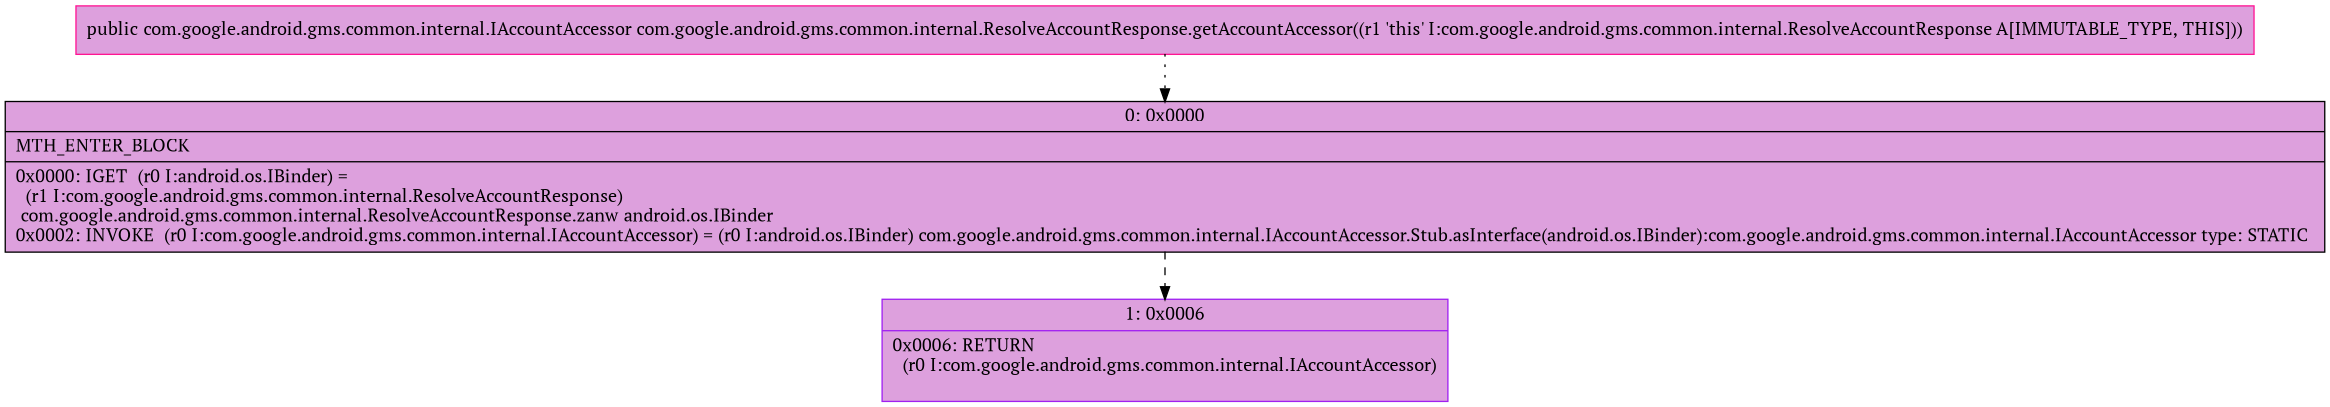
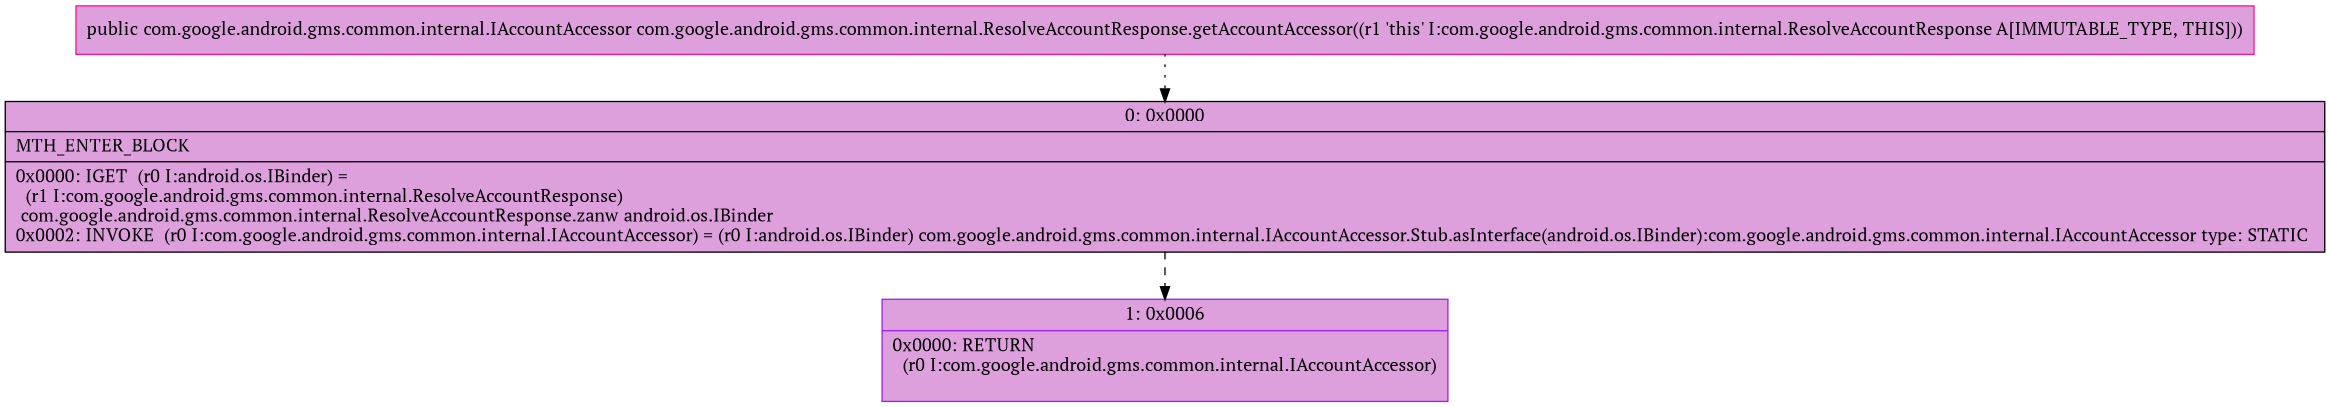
(969, 346) -> (969, 346)
